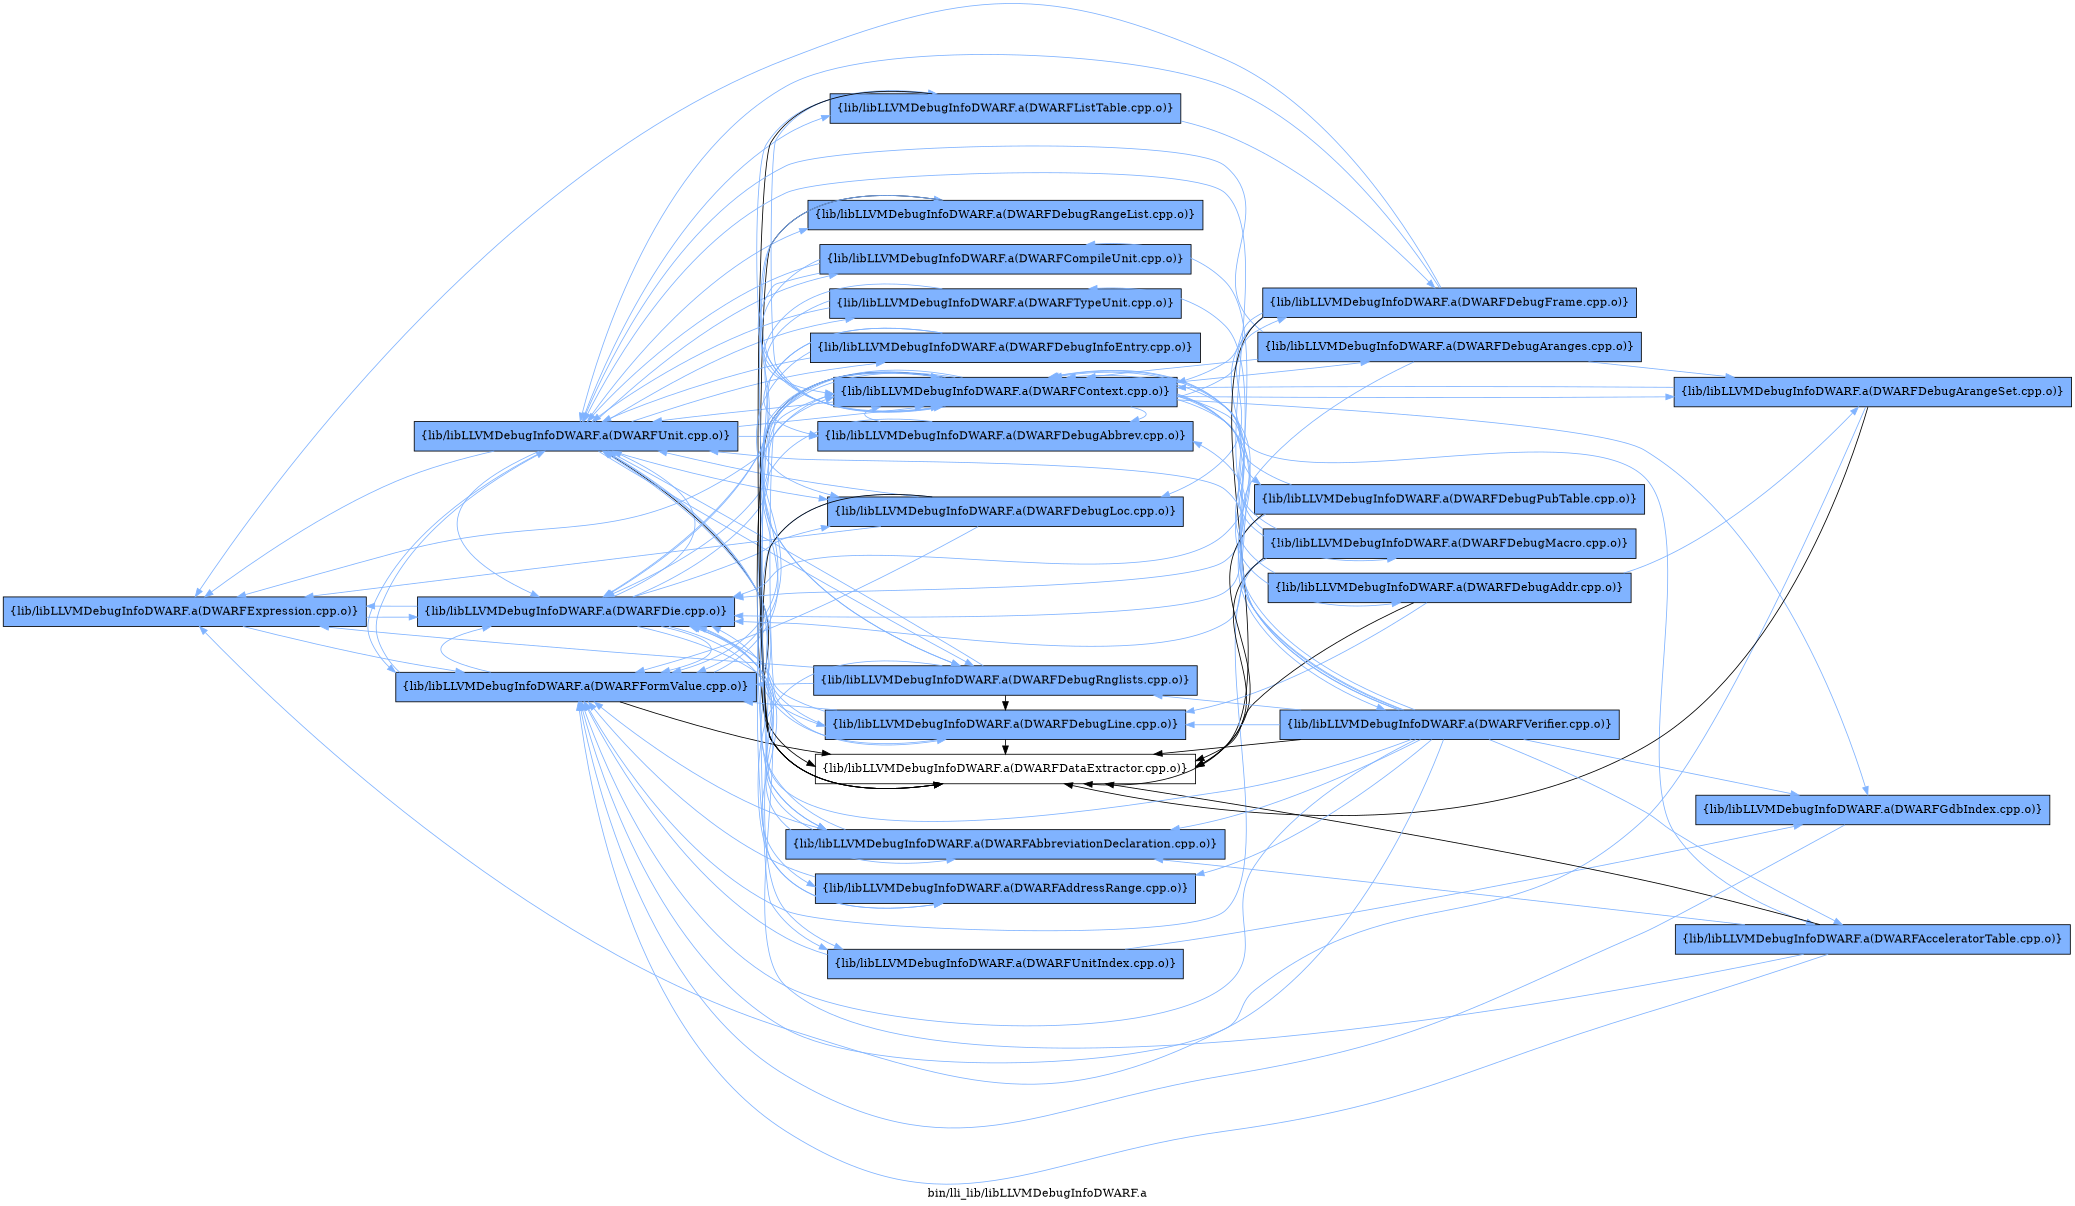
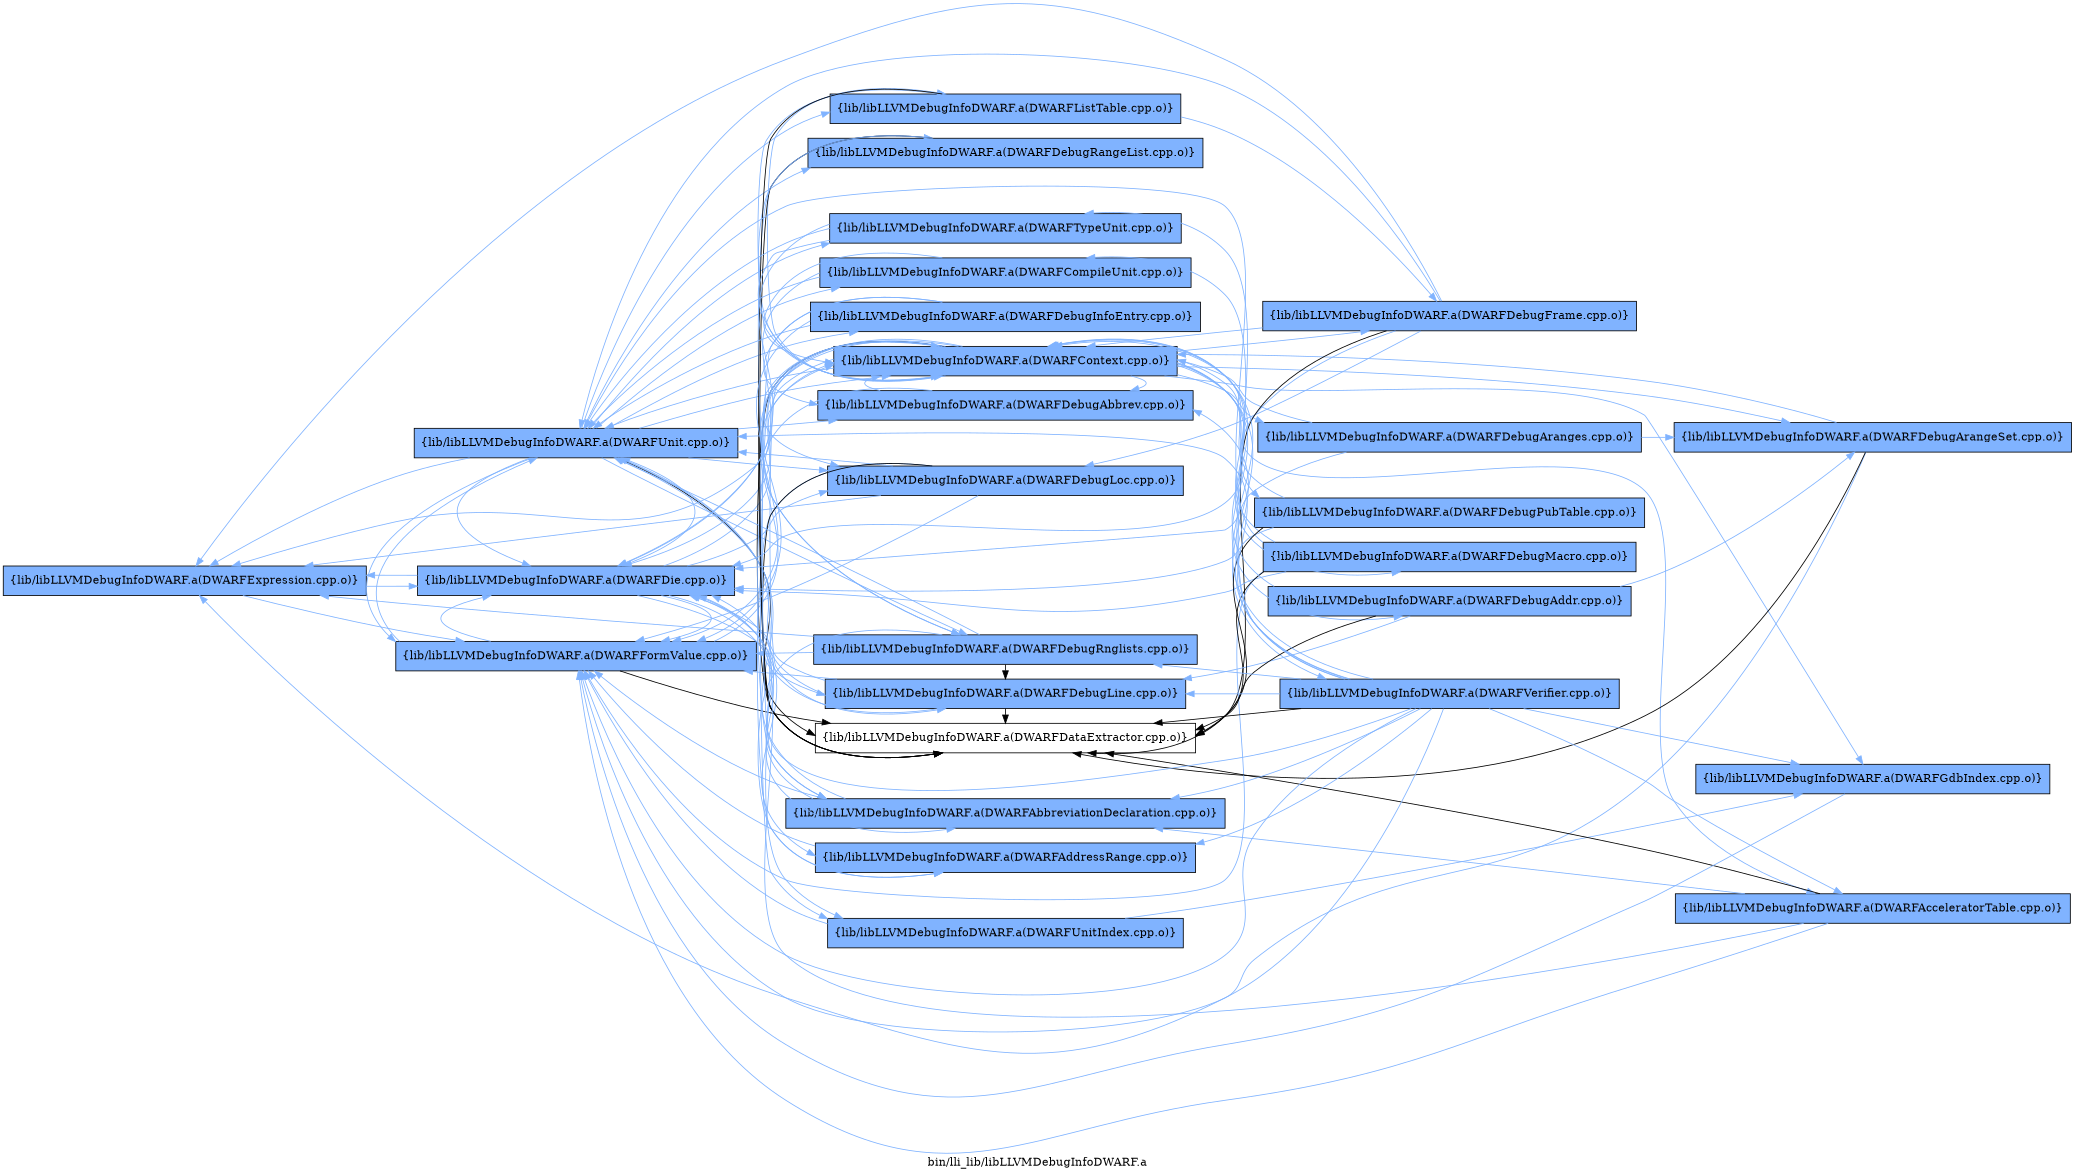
(935, 148) -> none
